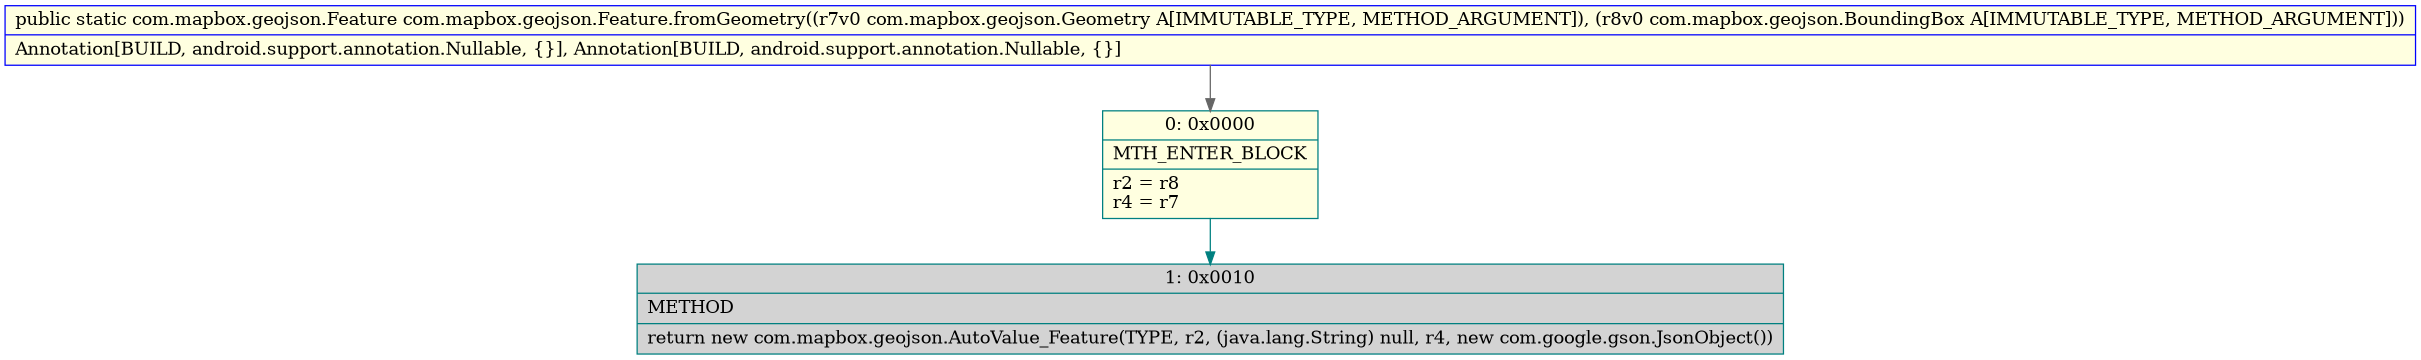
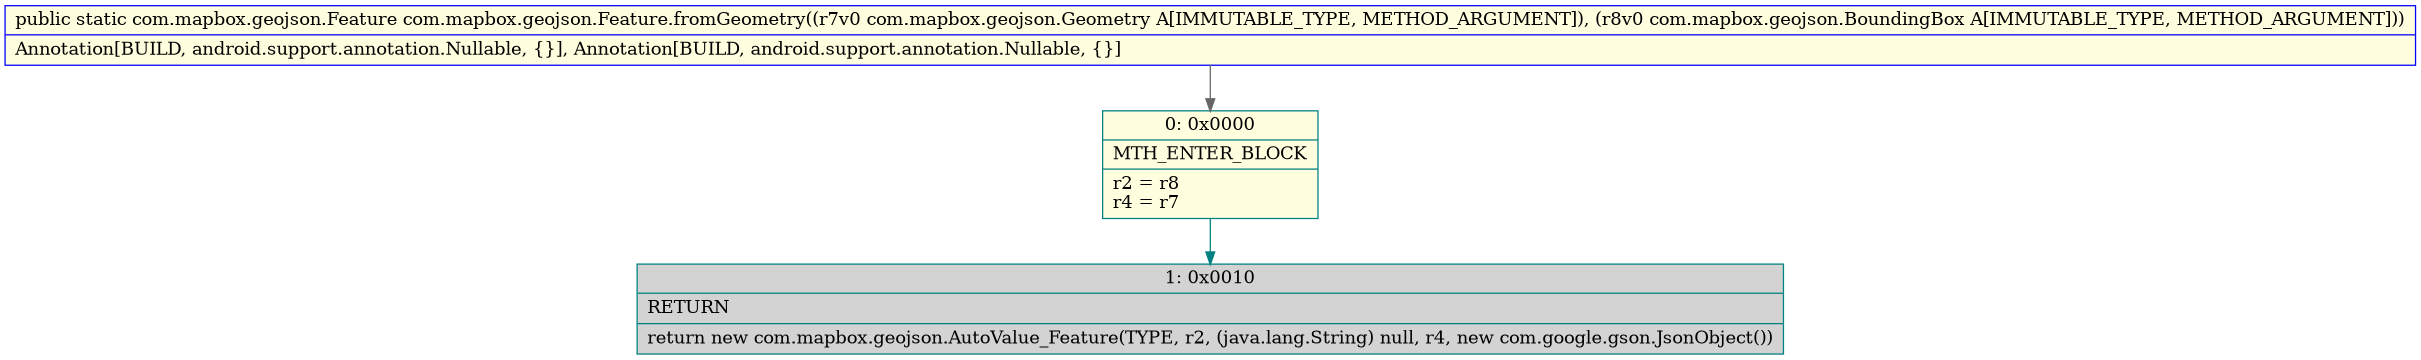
(691, 308) -> (688, 308)
